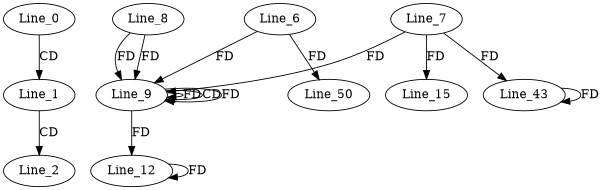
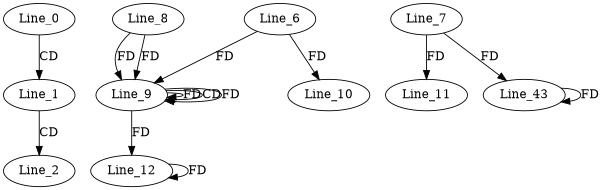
(294, 73) -> none
(329, 95) -> (329, 95)
(427, 95) -> (427, 95)
